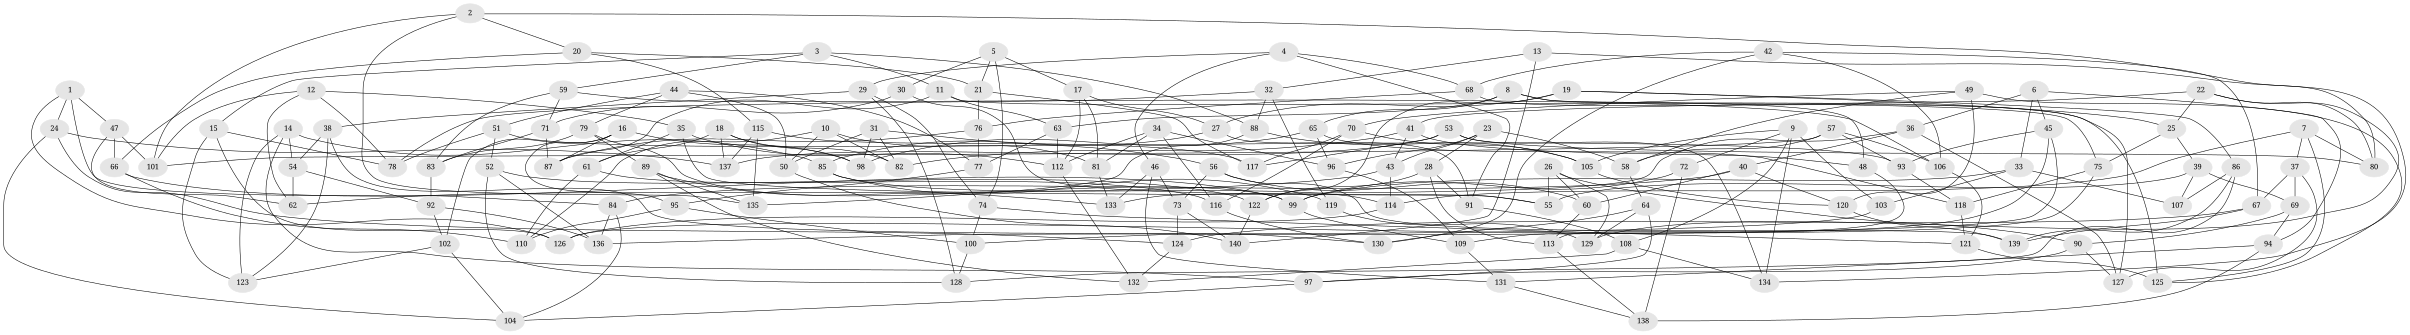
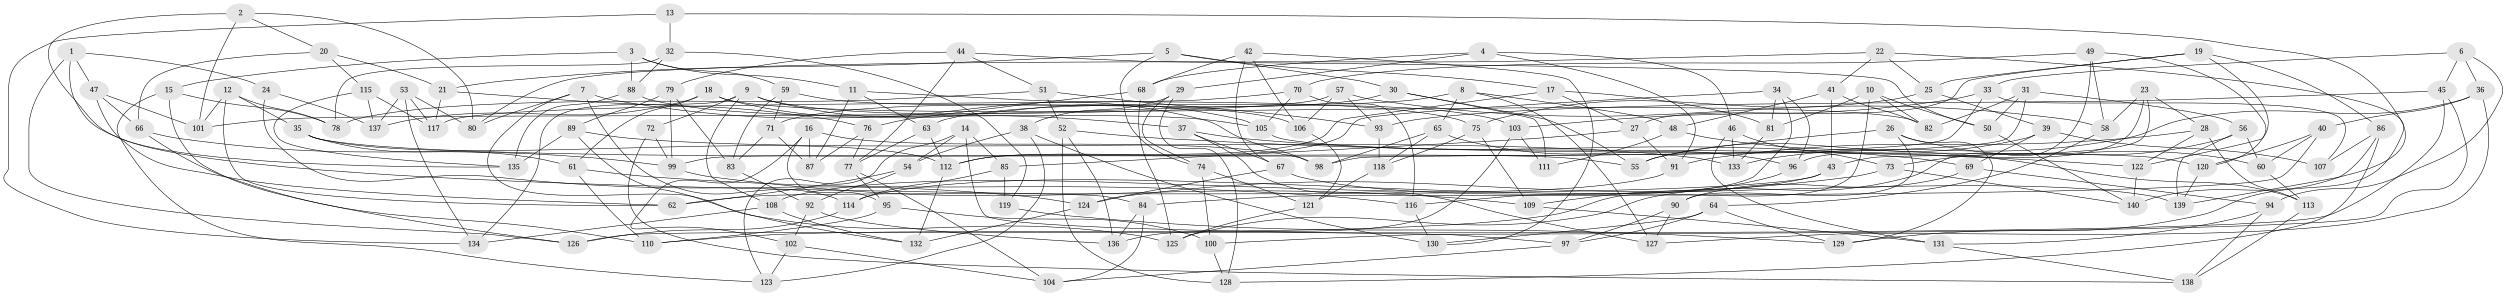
none -> (1544, 167)
(183, 296) -> (951, 222)
